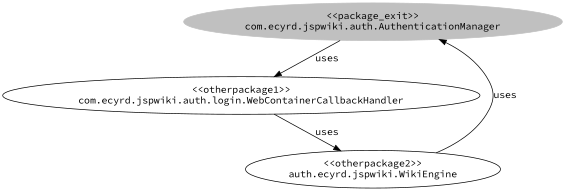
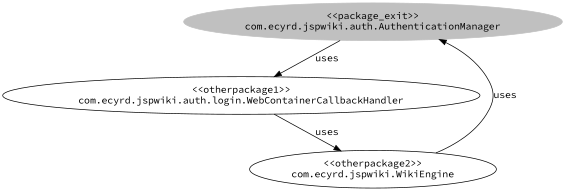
(373, 169) -> (373, 169)
